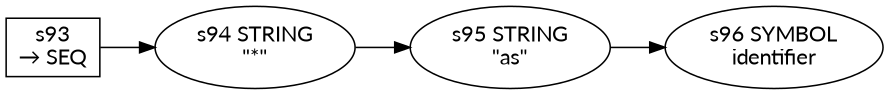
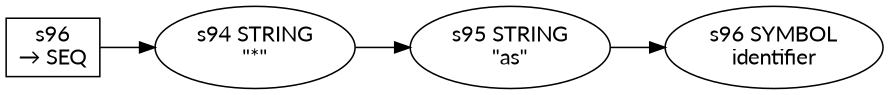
(53, 47) -> (53, 47)
